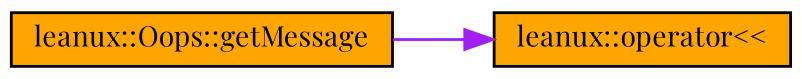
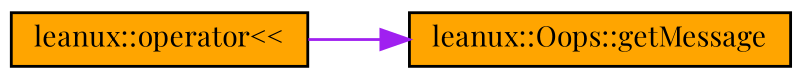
(429, 40) -> (344, 40)
